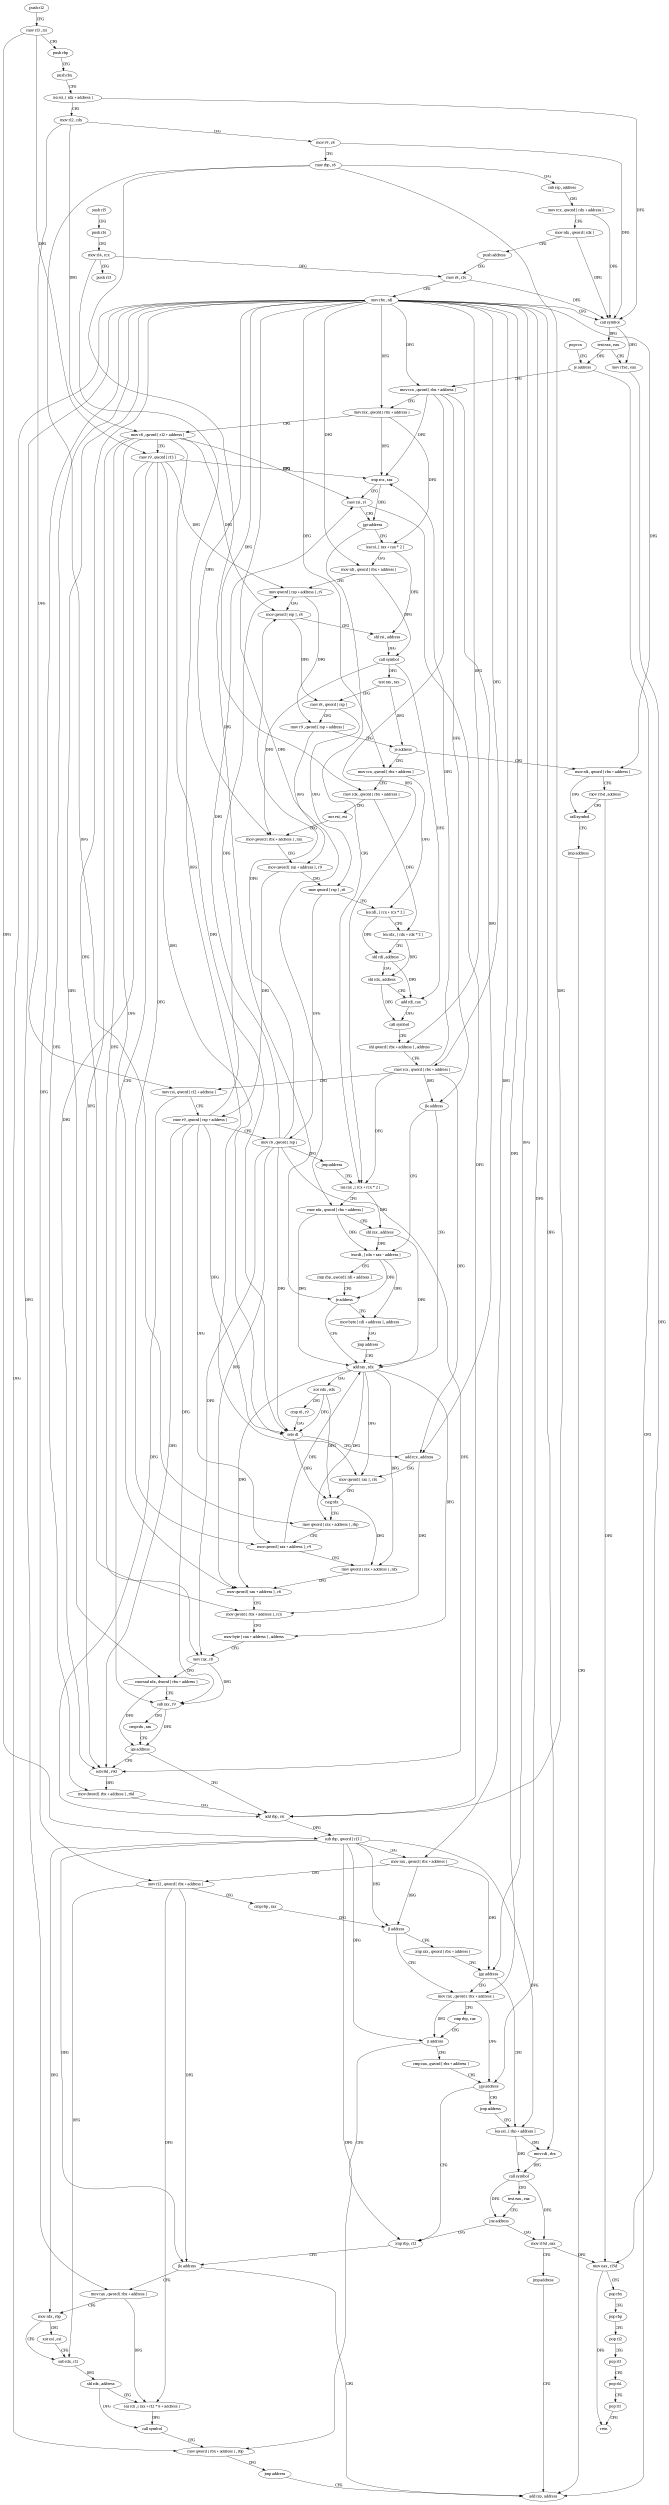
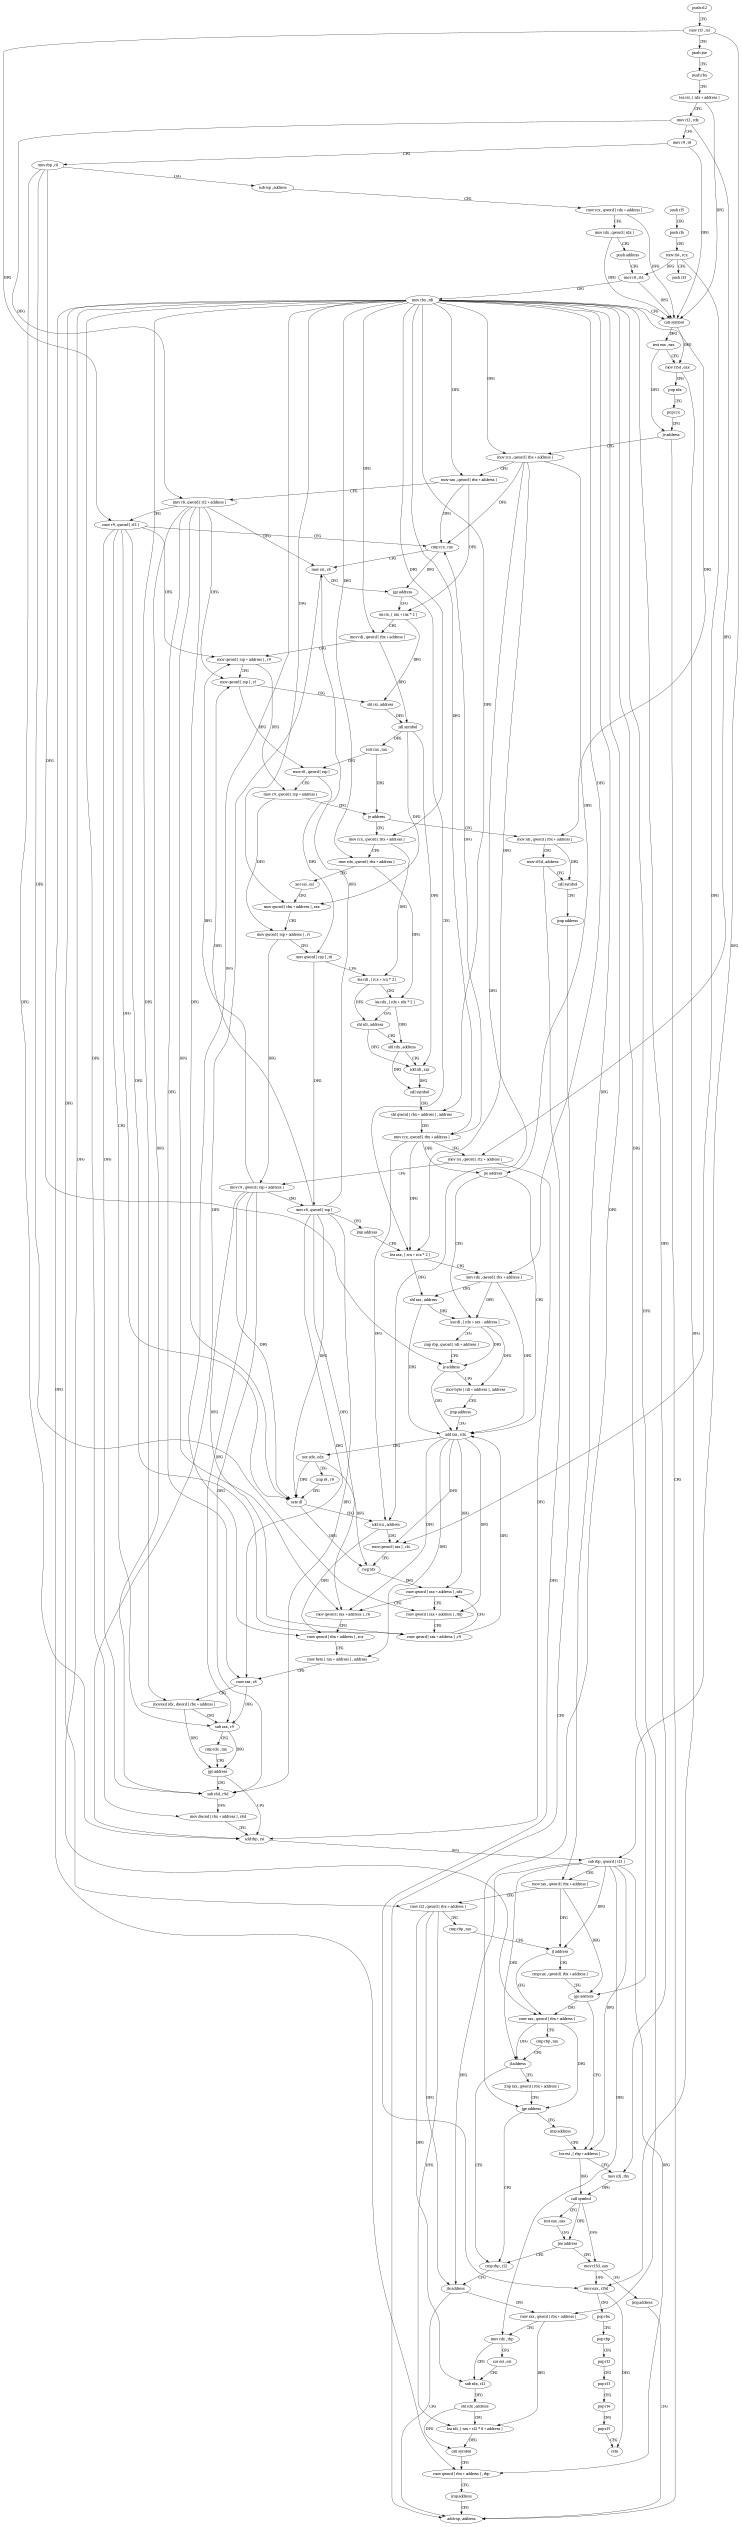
(60, 53) -> (700, 53)
none -> (675, 390)
(331, 1512) -> (434, 1602)
